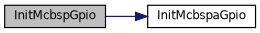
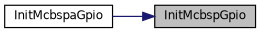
(121, 16) -> (128, 16)
